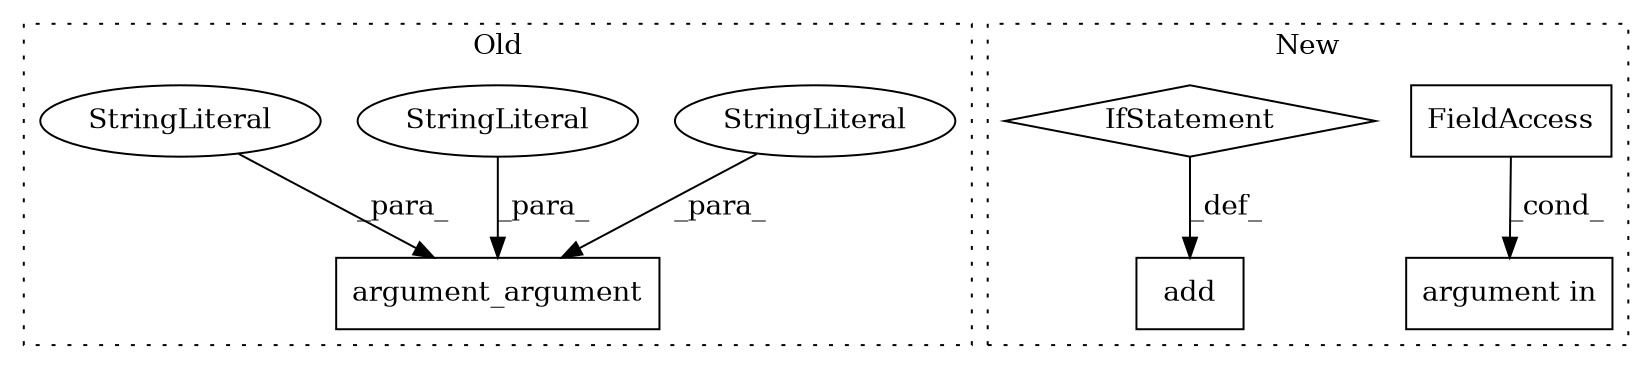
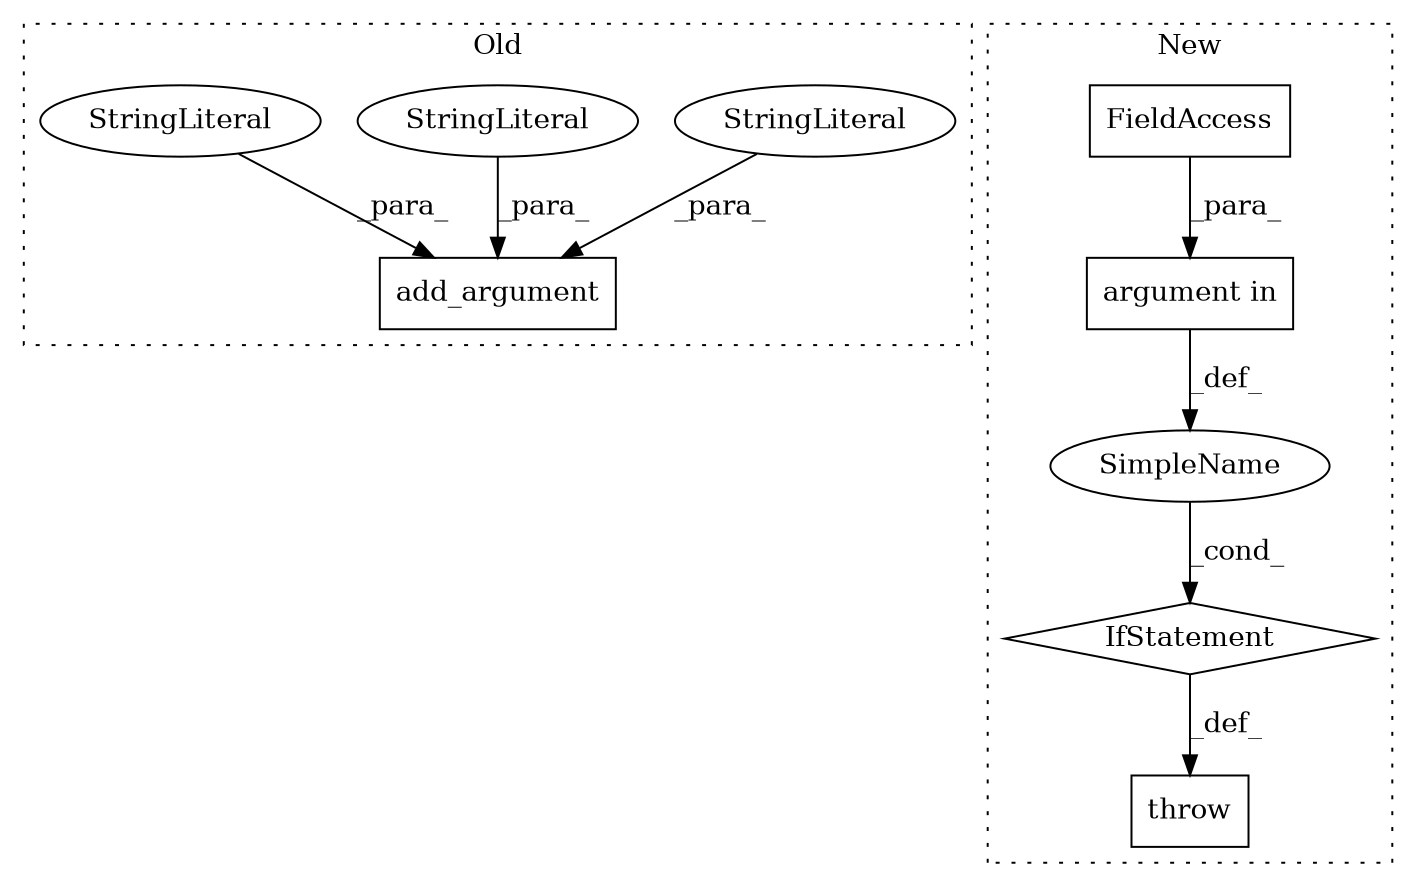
(1557, 207) -> (1236, 207)
(498, 294) -> (498, 294)
(1190, 294) -> (1190, 811)
none -> (1190, 466)
